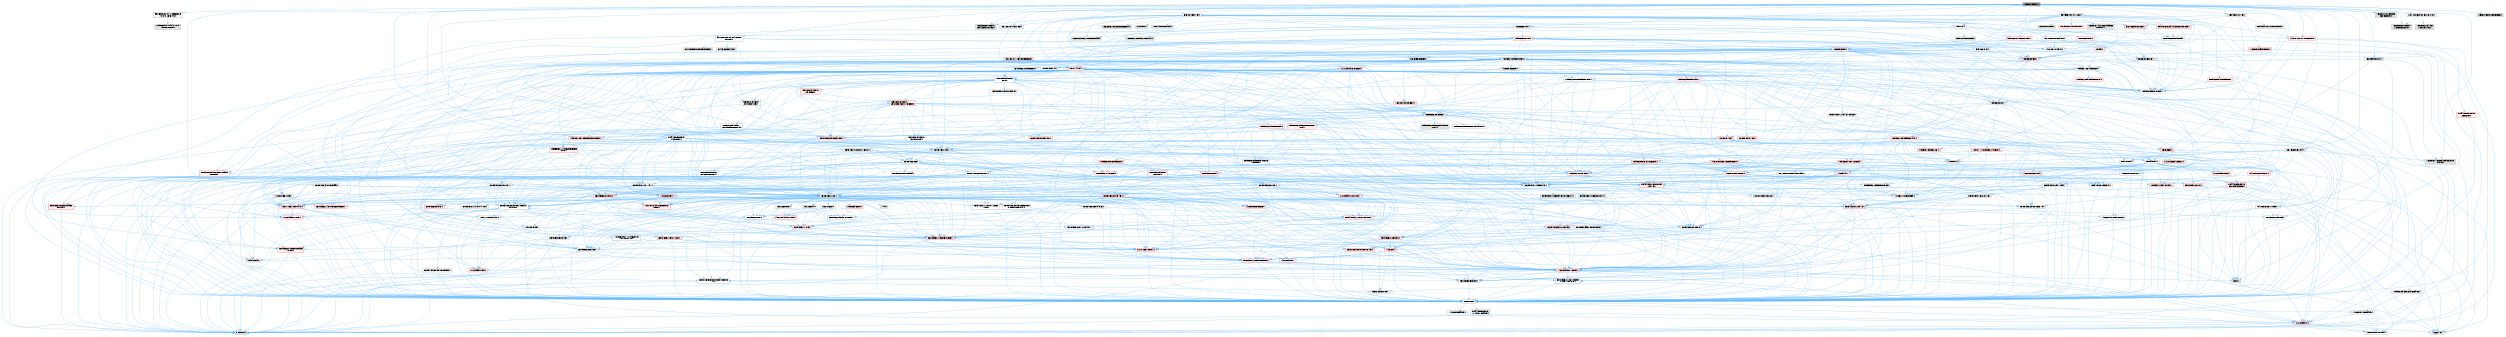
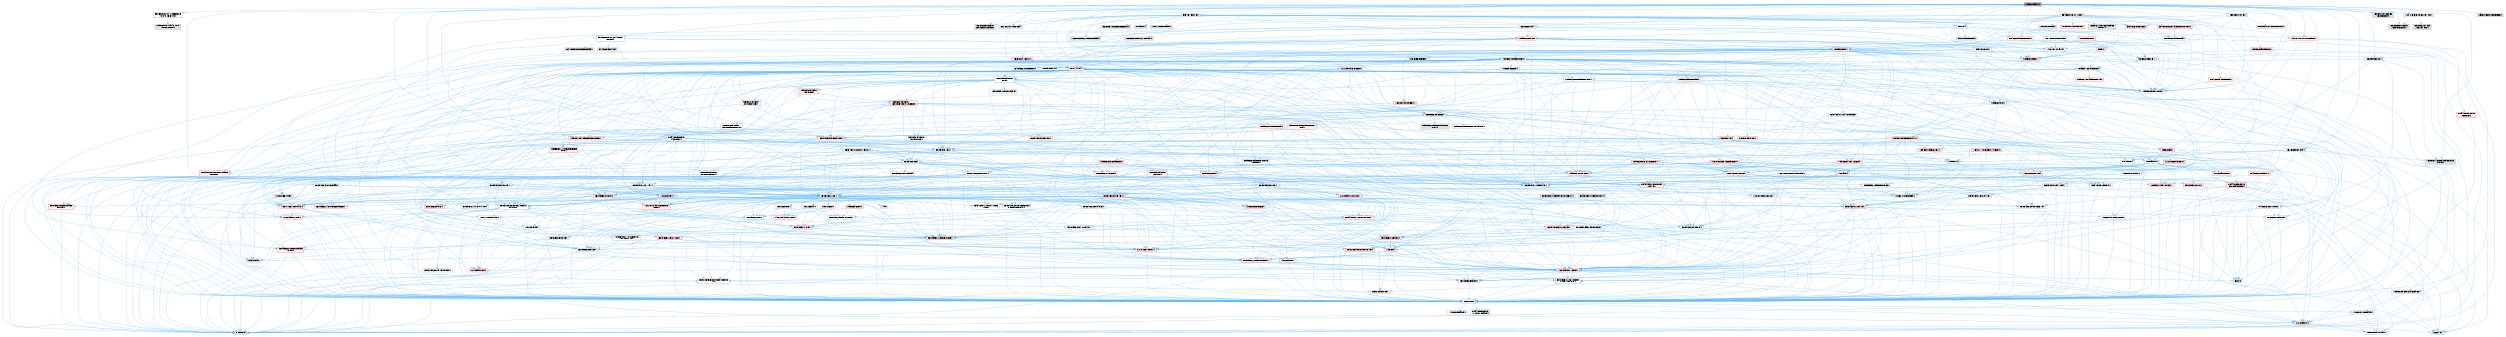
(1019, 59) -> (1022, 59)
